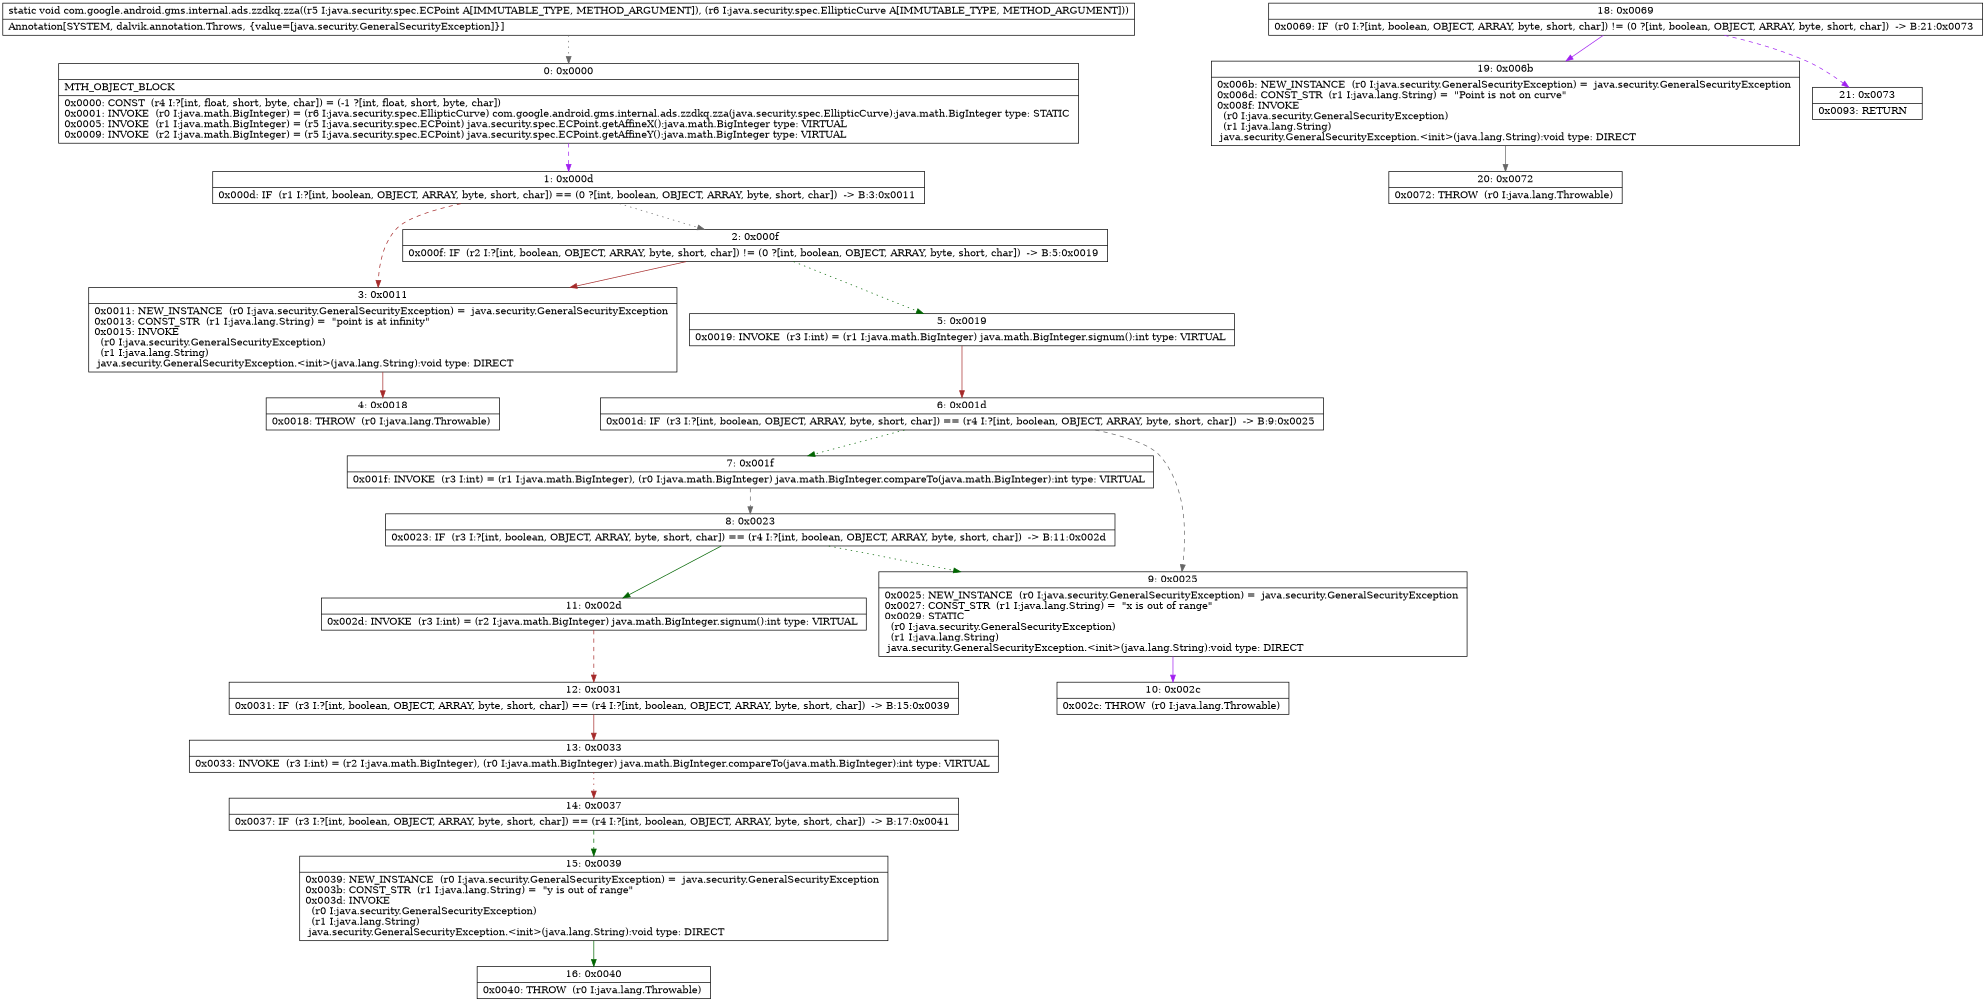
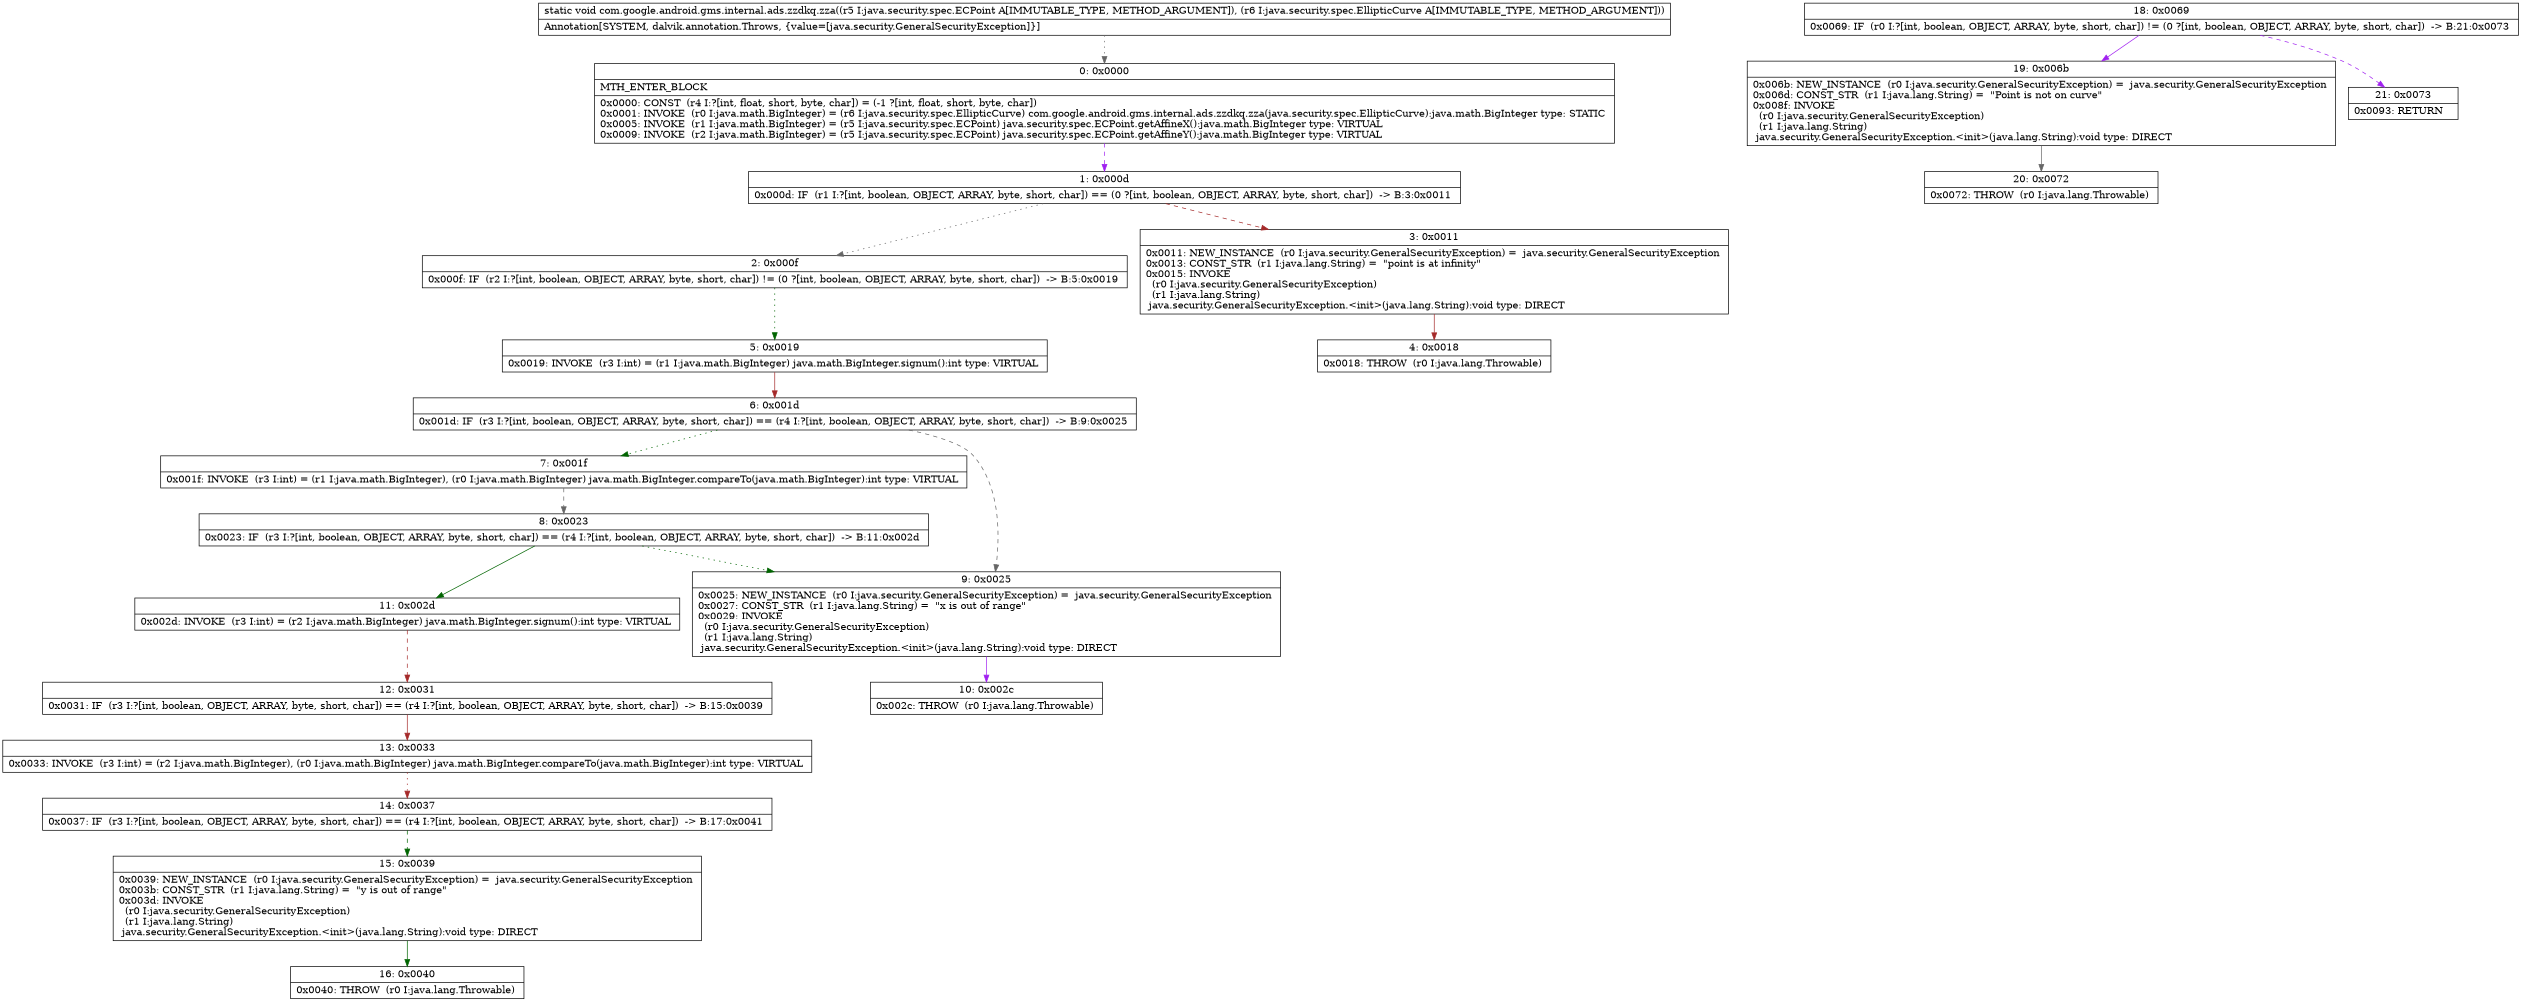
(119, 87) -> (654, 87)
(632, 274) -> none
(928, 617) -> (744, 617)
